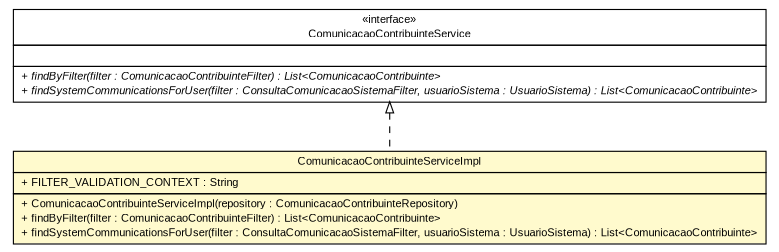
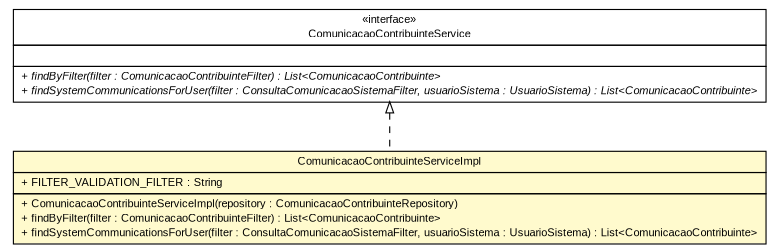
(130, 183) -> (122, 183)
